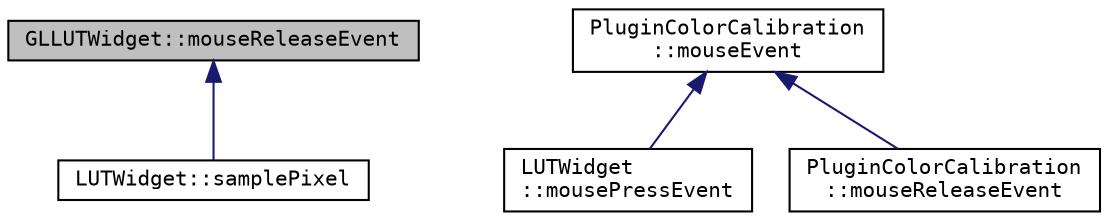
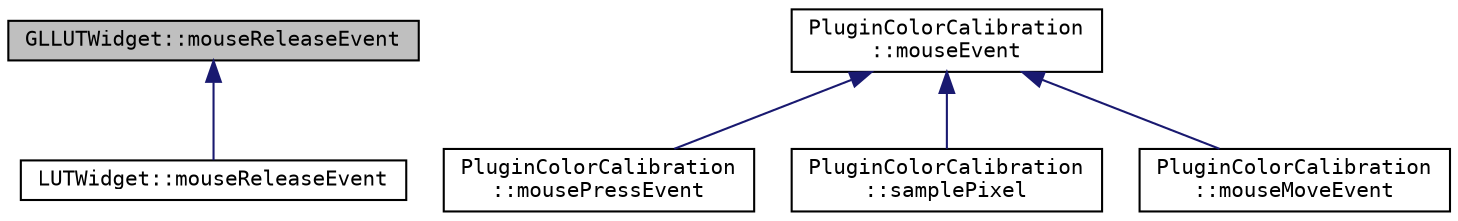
(214, 180) -> (214, 180)
(628, 180) -> (599, 180)
(945, 180) -> (947, 180)
none -> (1295, 180)
